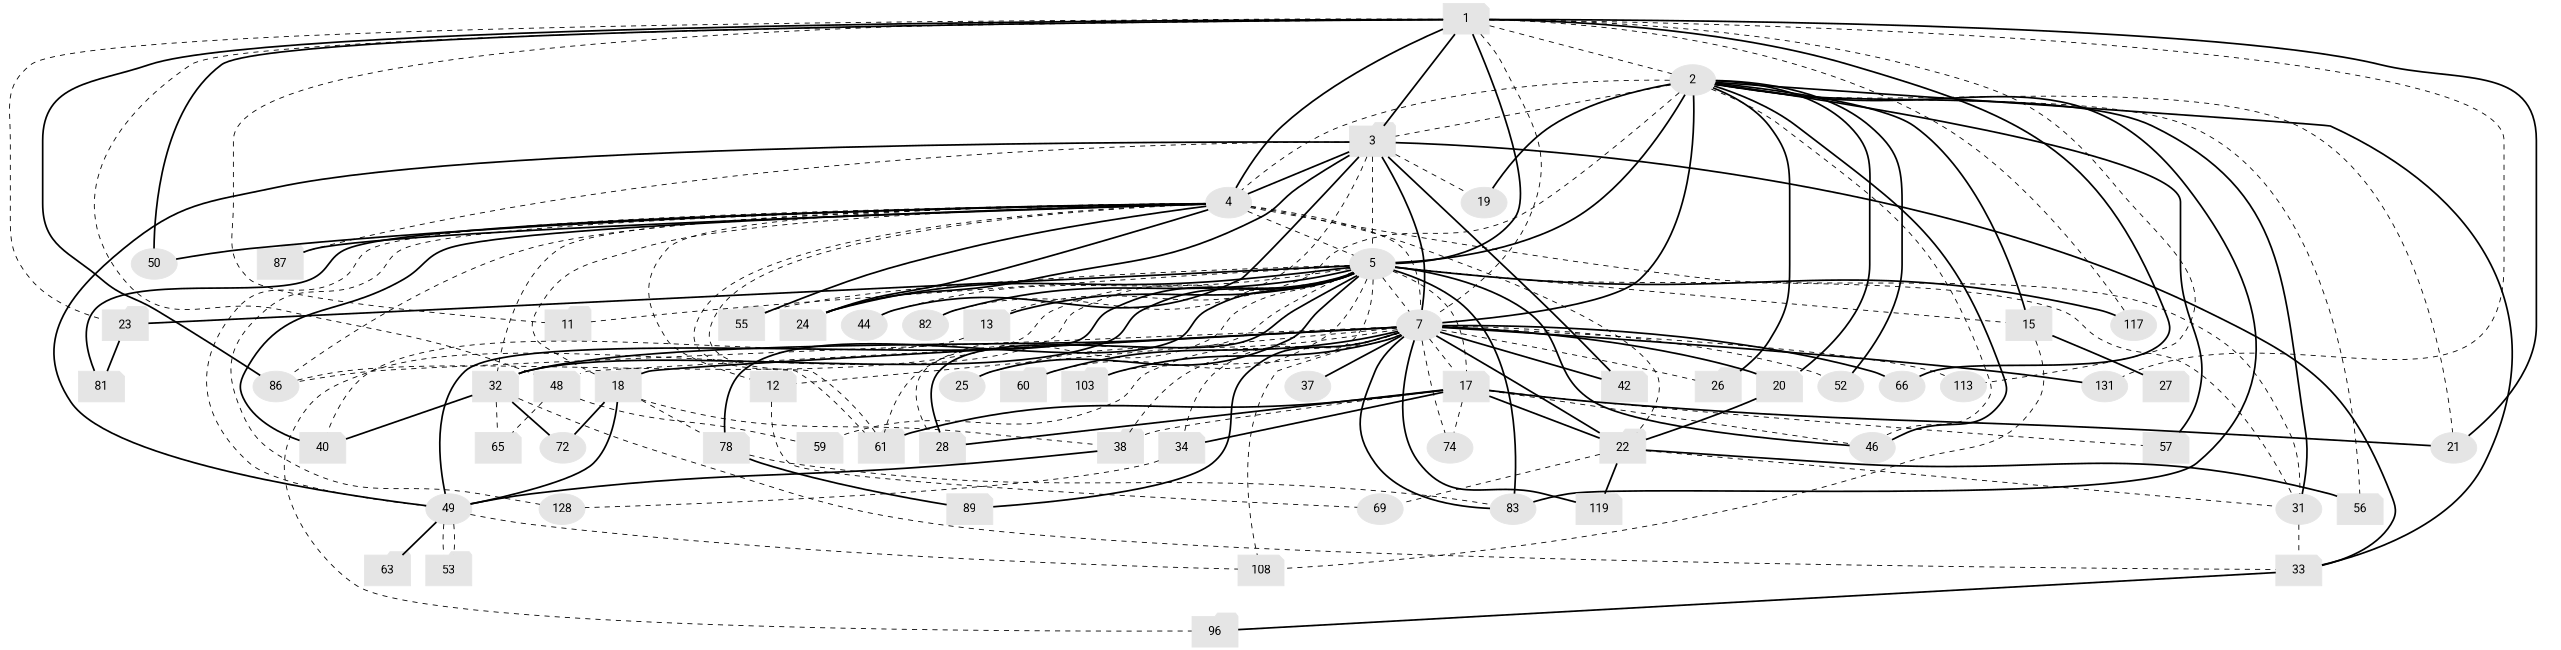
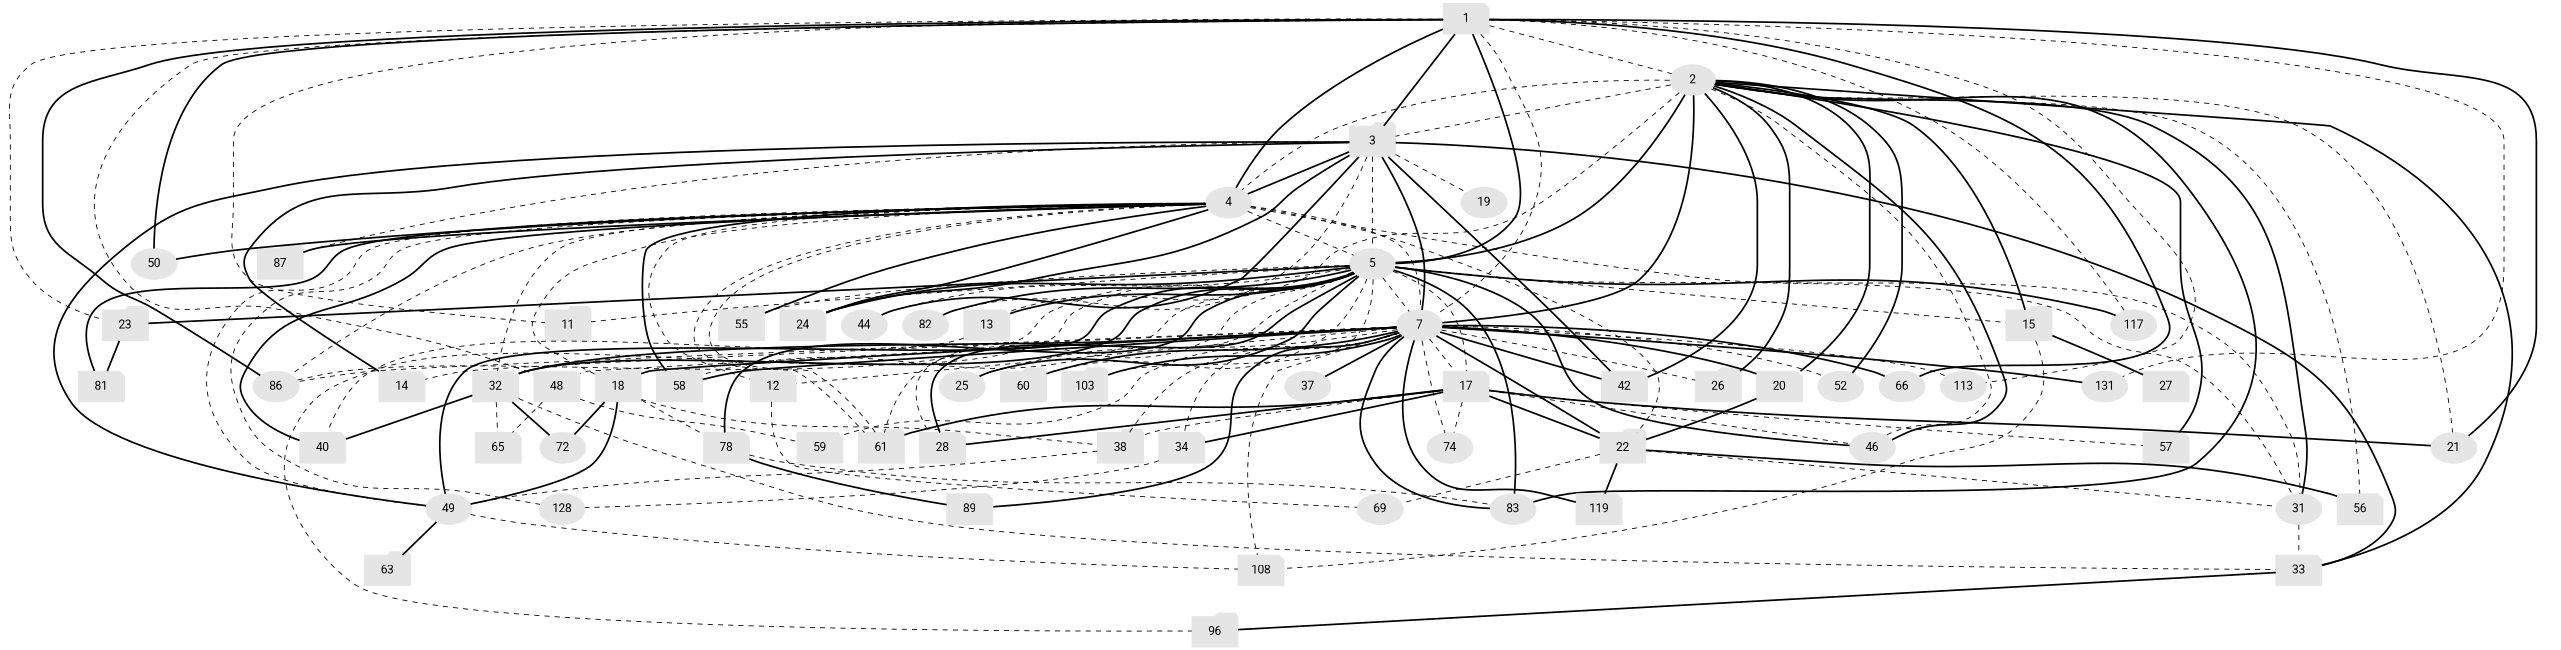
(1569, 116) -> (1757, 255)
none -> (402, 387)
none -> (680, 387)
(768, 475) -> (768, 475)
(449, 570) -> none
